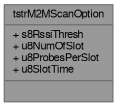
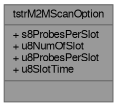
(48, 35) -> (56, 35)
